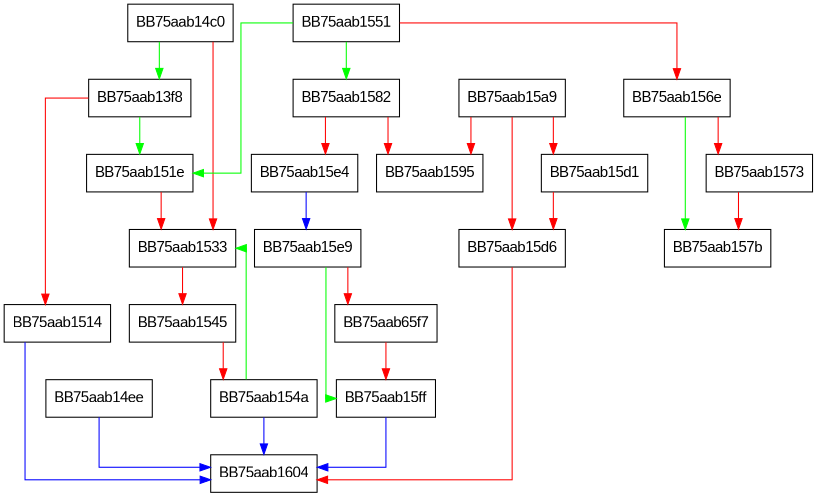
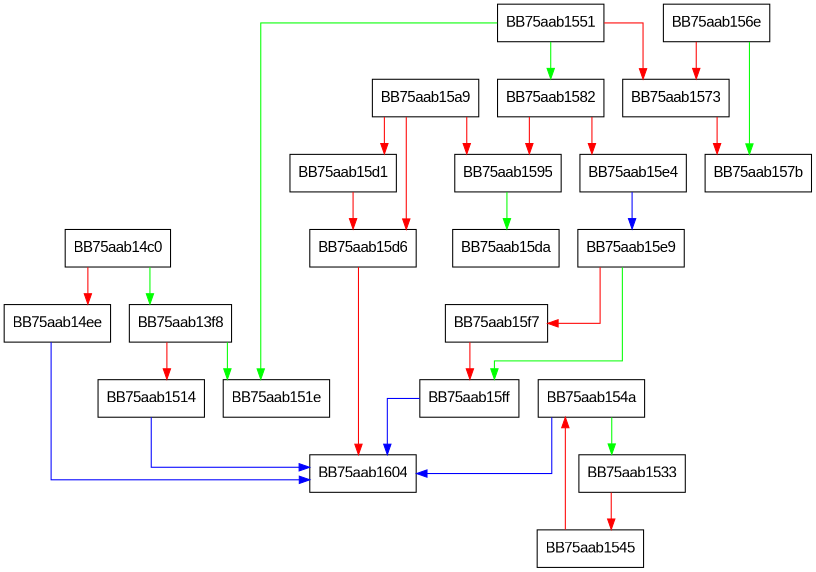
(561, 23) -> (643, 26)
(213, 130) -> (88, 280)
(161, 205) -> none
none -> (506, 248)
(386, 323) -> (496, 323)
